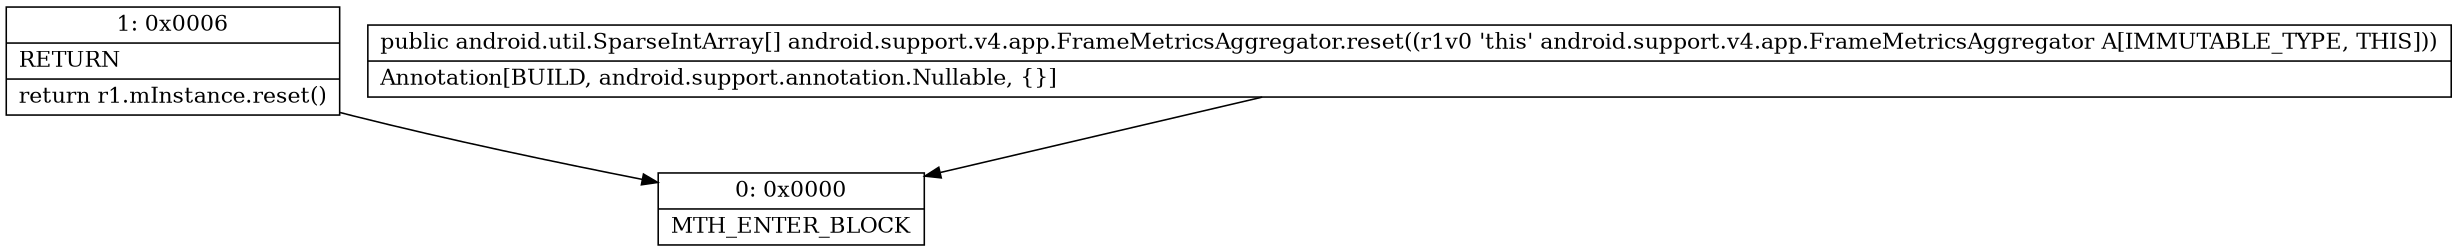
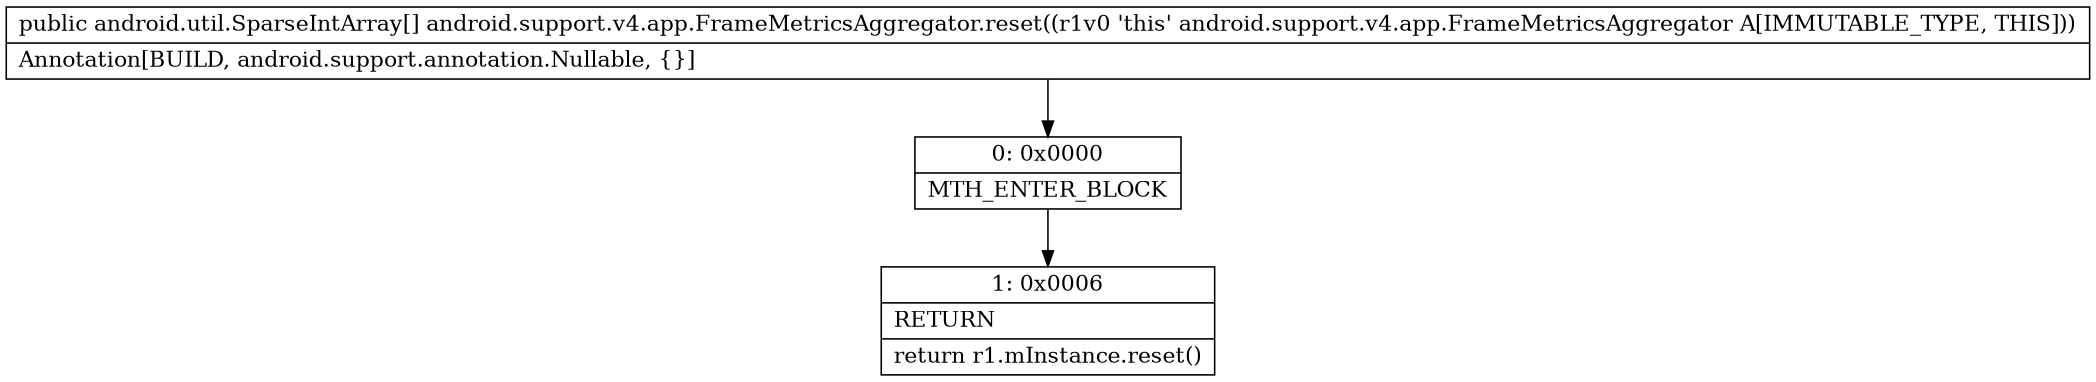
(491, 148) -> (1048, 230)
